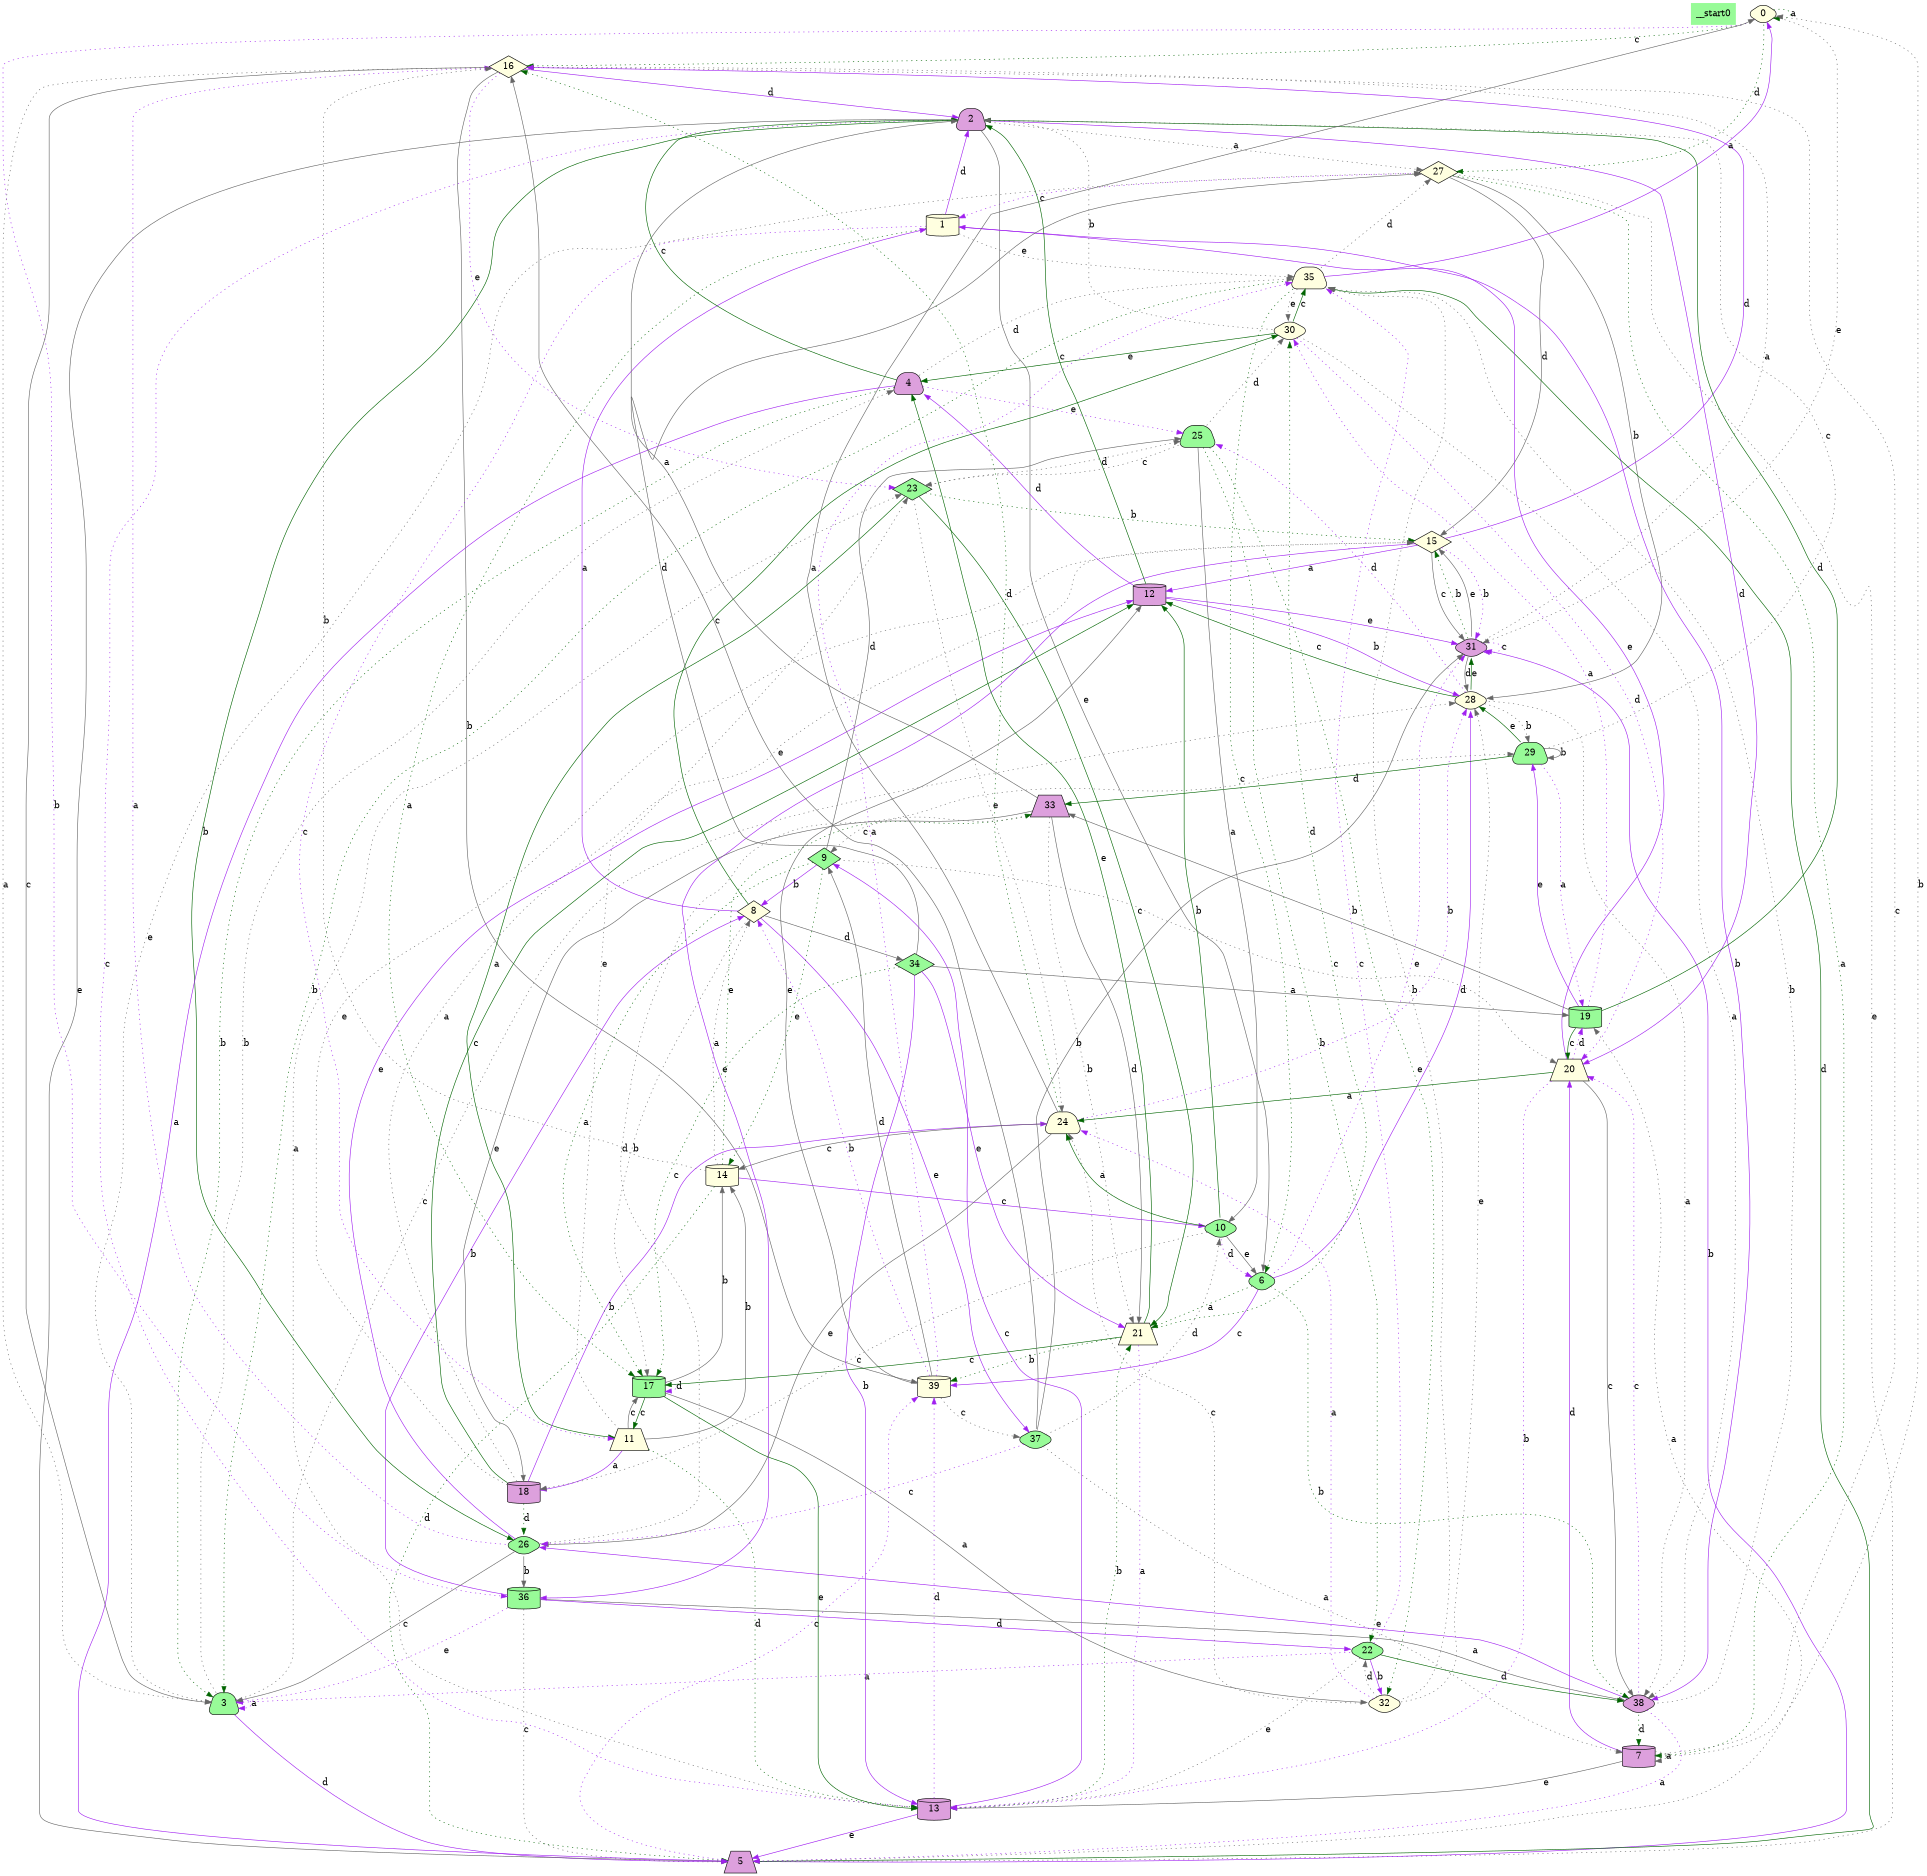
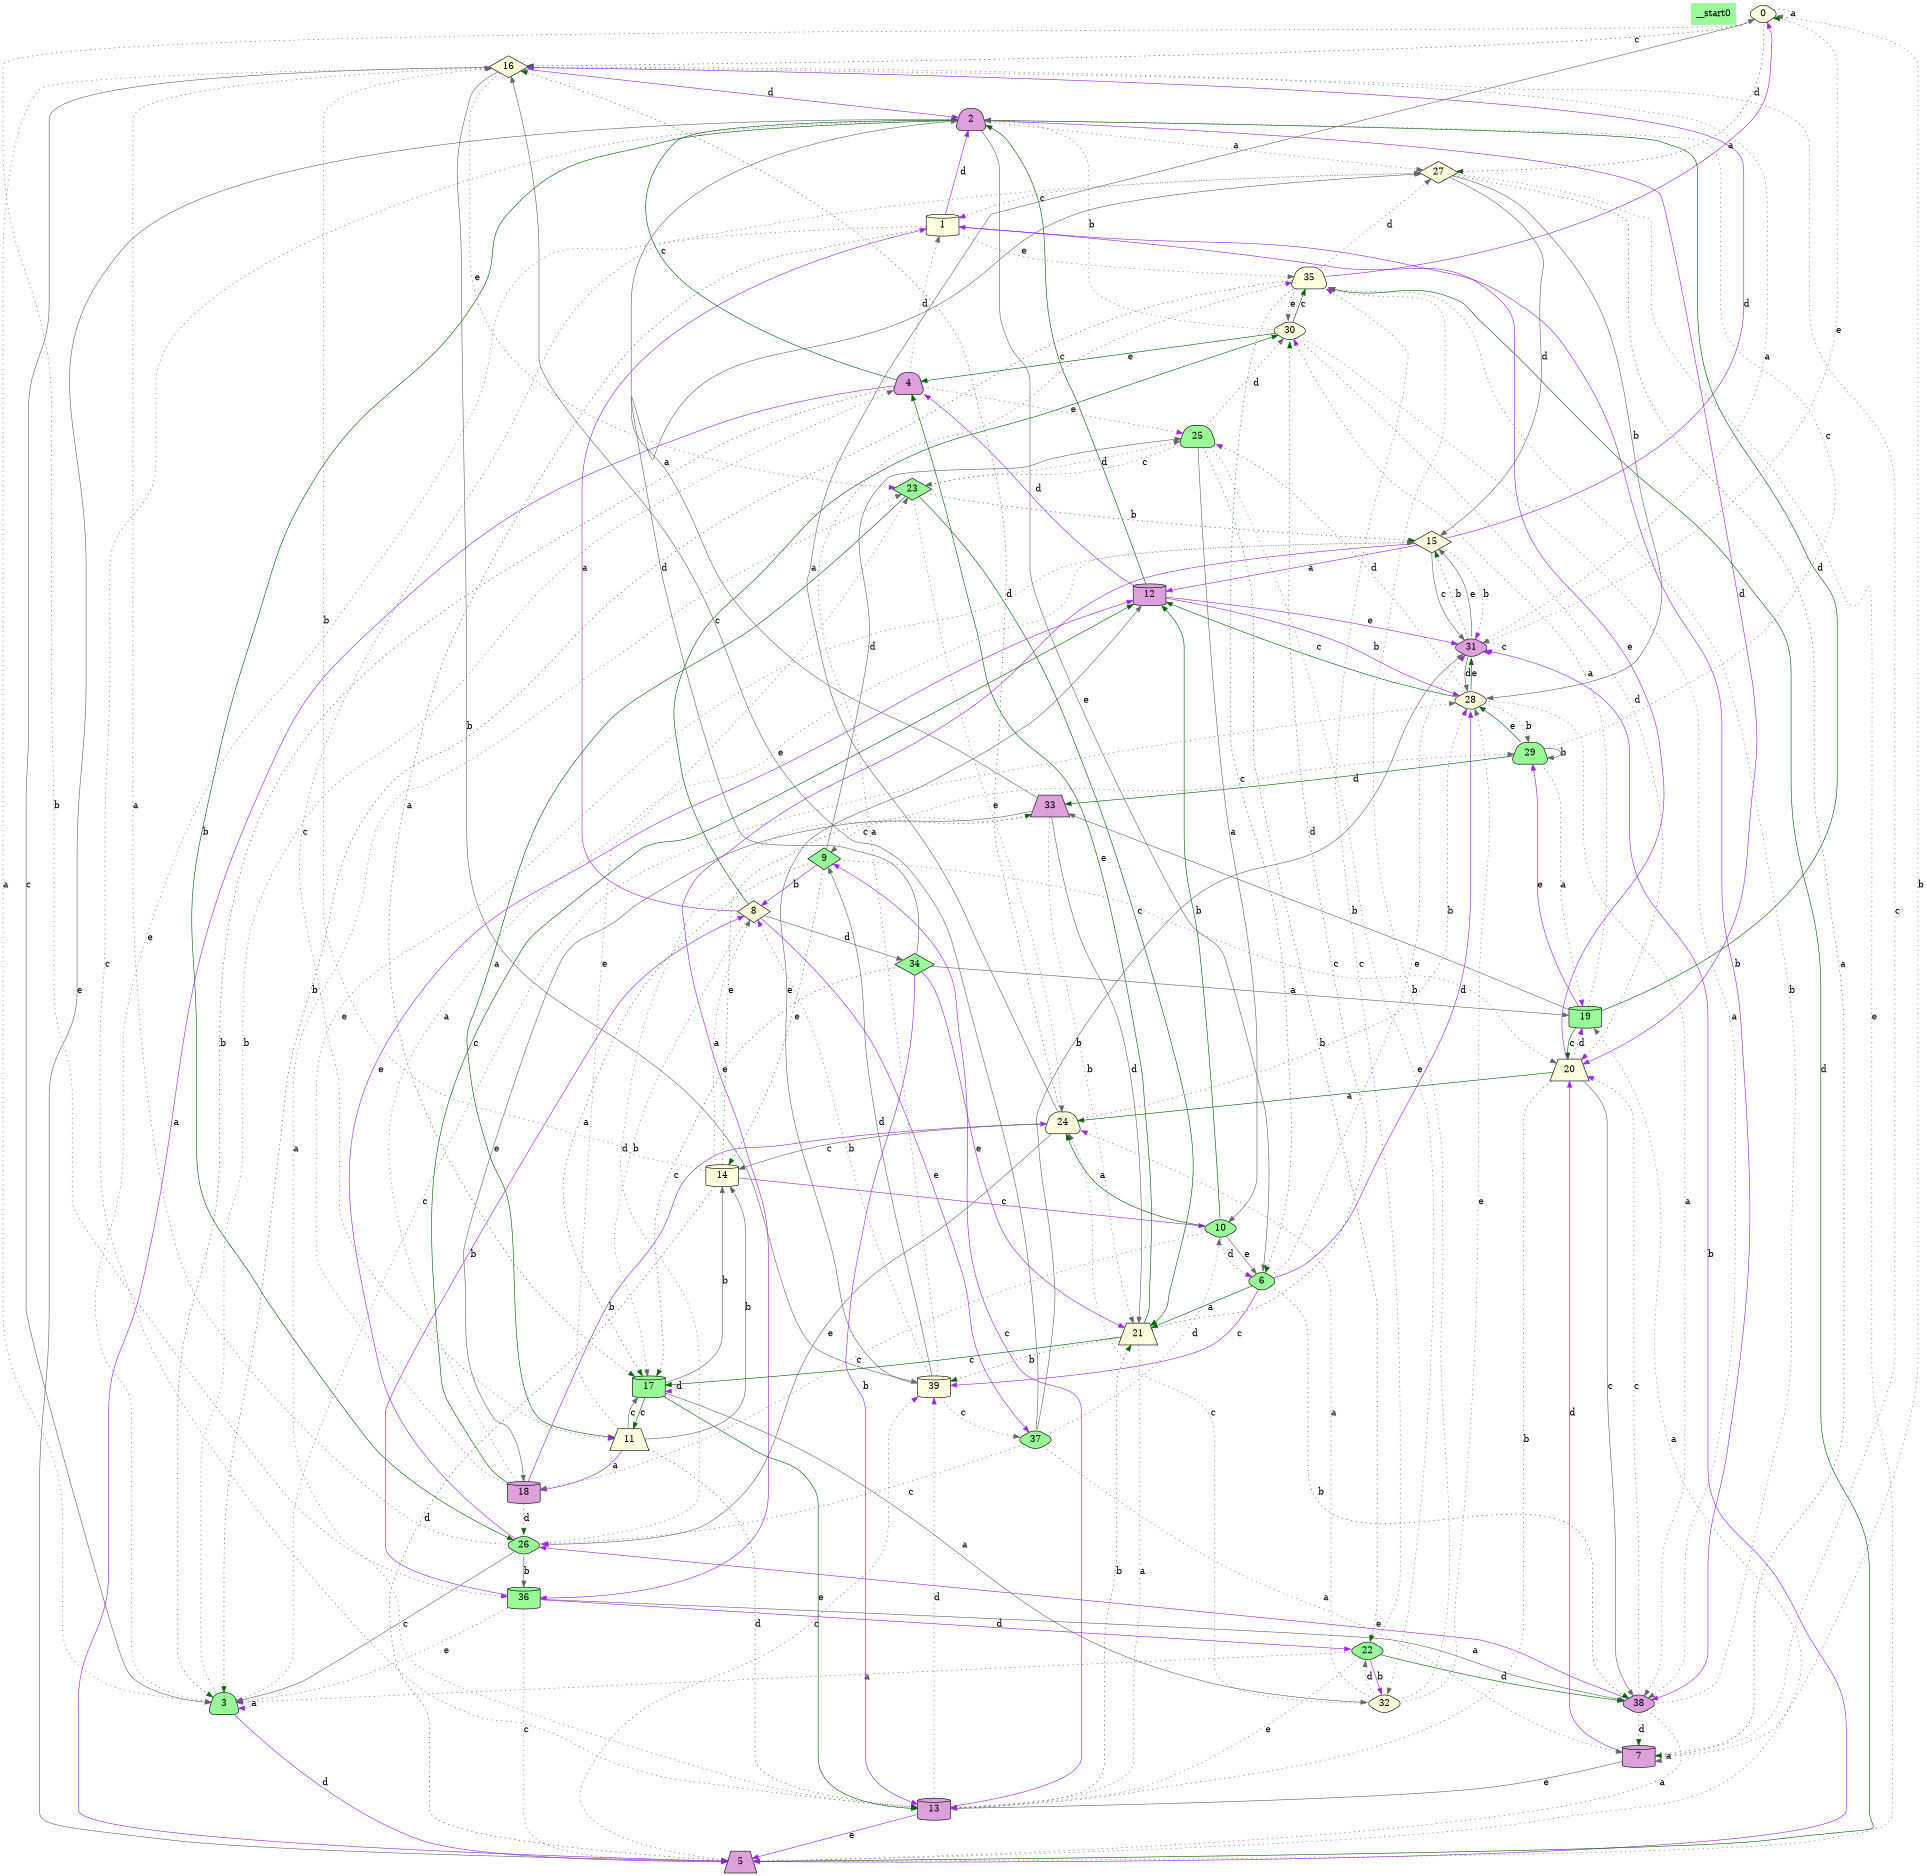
(1084, 296) -> (921, 307)
(1407, 1053) -> (1407, 1053)
(1207, 1305) -> (1207, 1305)
